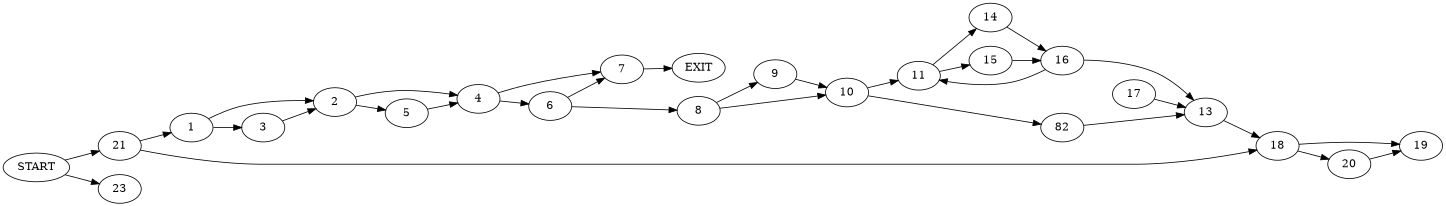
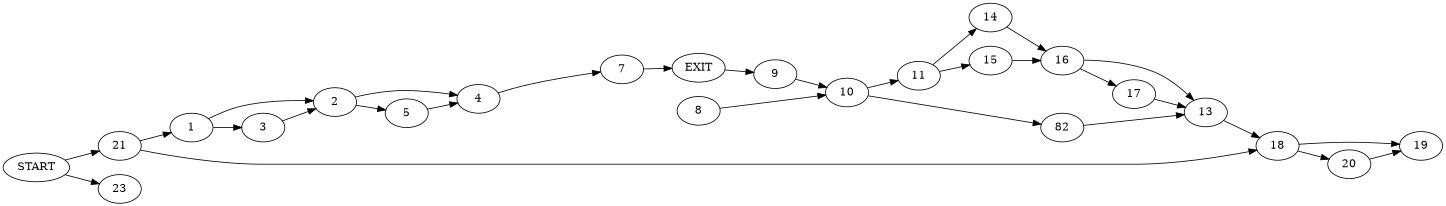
(997, 84) -> (1094, 76)
(733, 94) -> (735, 71)
(550, 106) -> none
